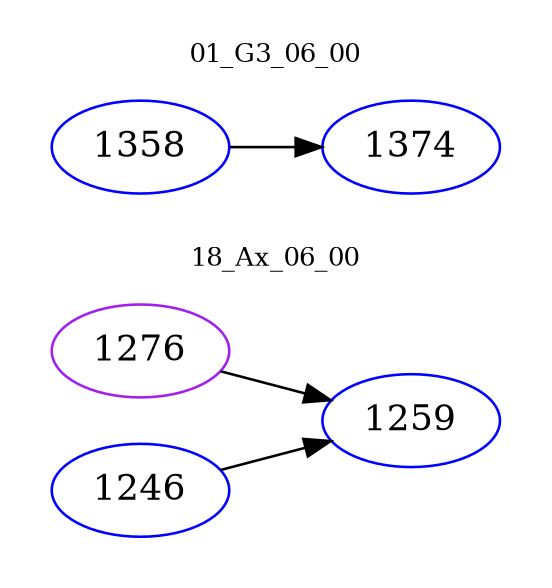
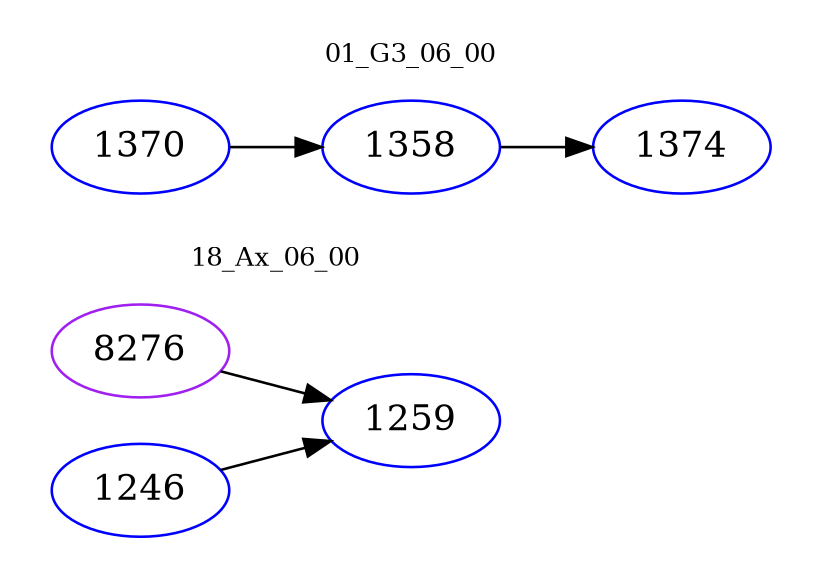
none -> (141, 147)
(141, 351) -> (141, 351)
